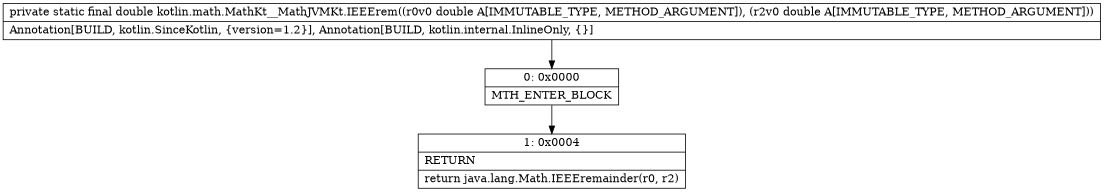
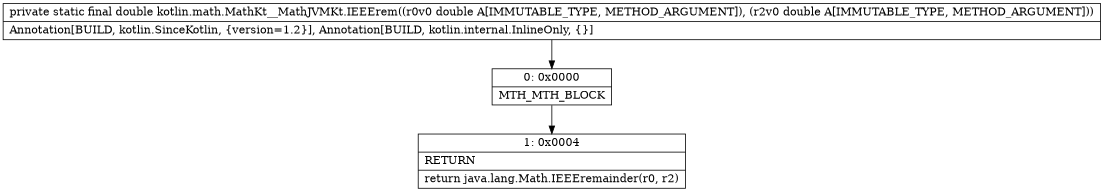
(552, 96) -> (552, 96)
